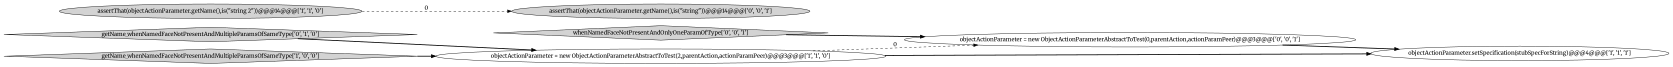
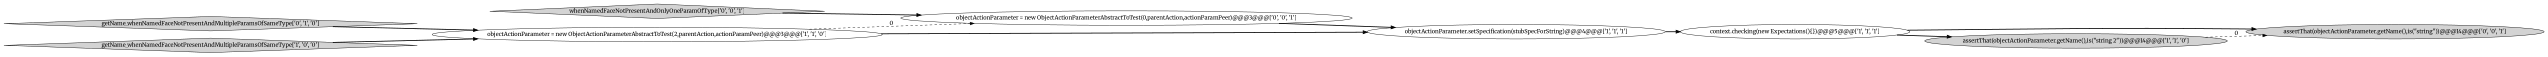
none -> (1795, 32)
